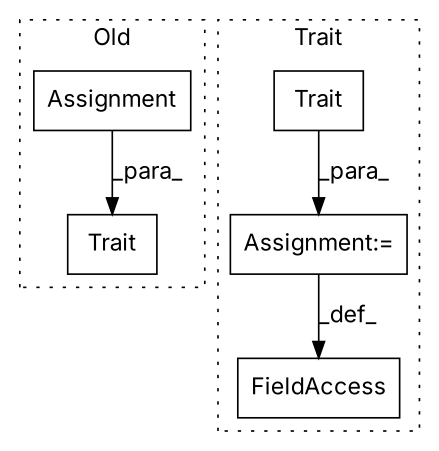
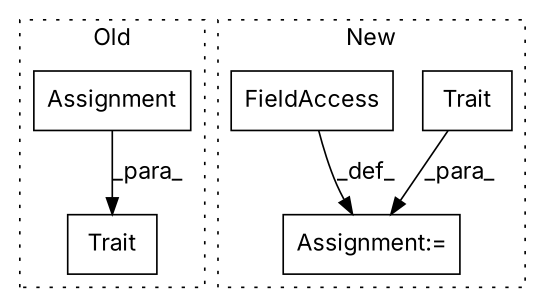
(319, 39) -> (372, 39)
(319, 308) -> (329, 166)
